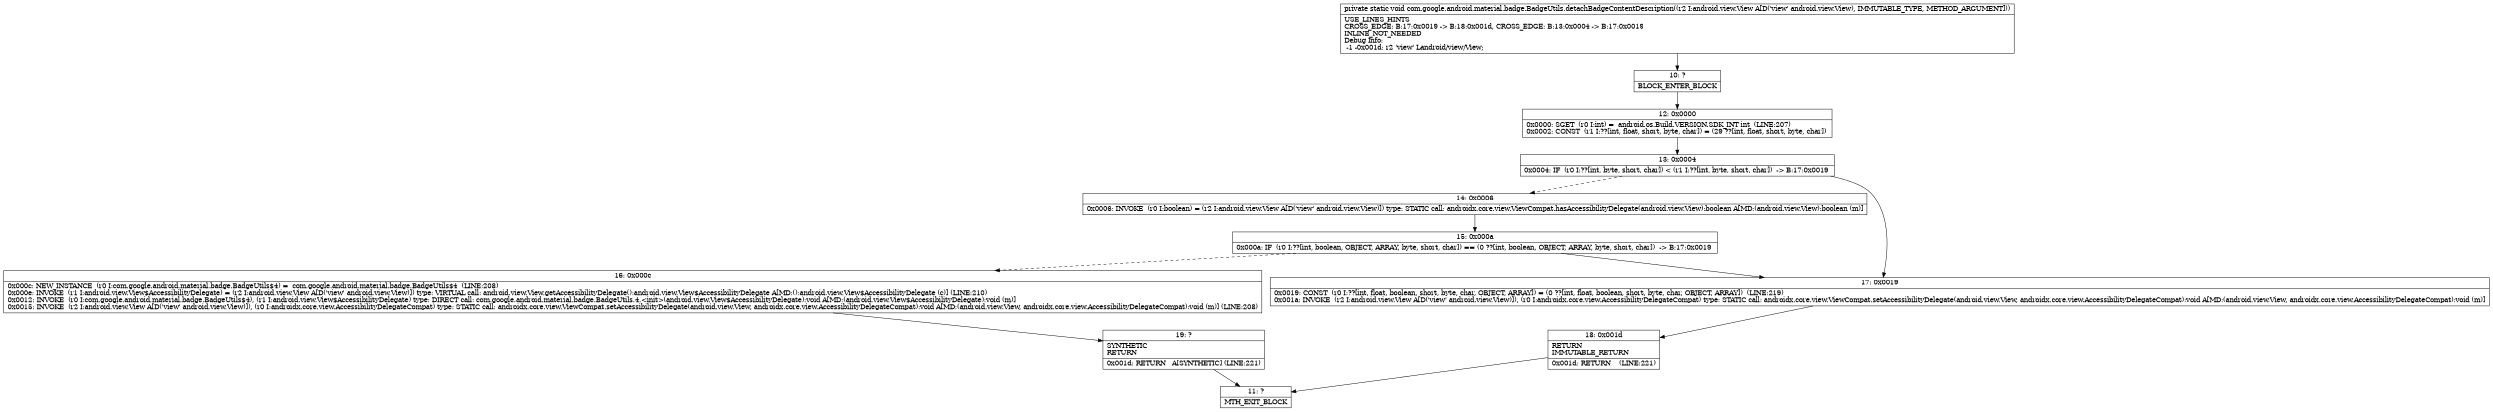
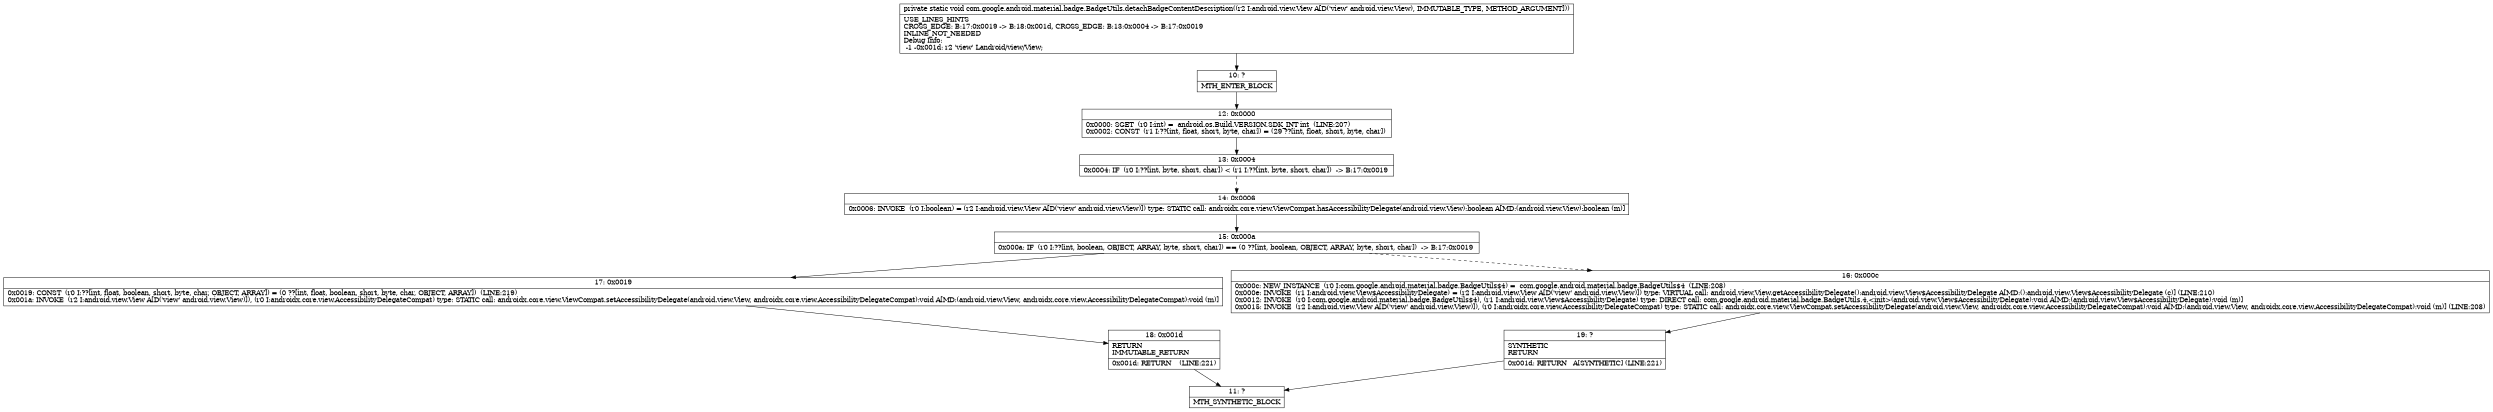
(1677, 86) -> (1237, 86)
(1881, 210) -> none
(1256, 402) -> (1237, 402)
